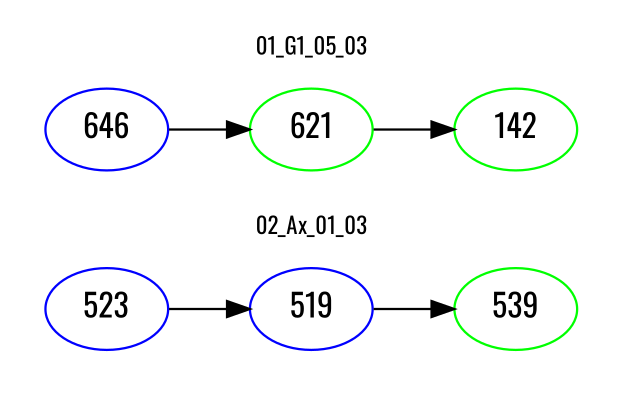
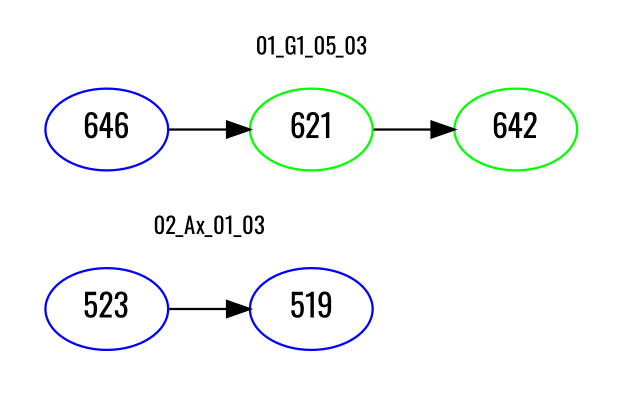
(516, 130) -> (516, 130)
(516, 309) -> none
